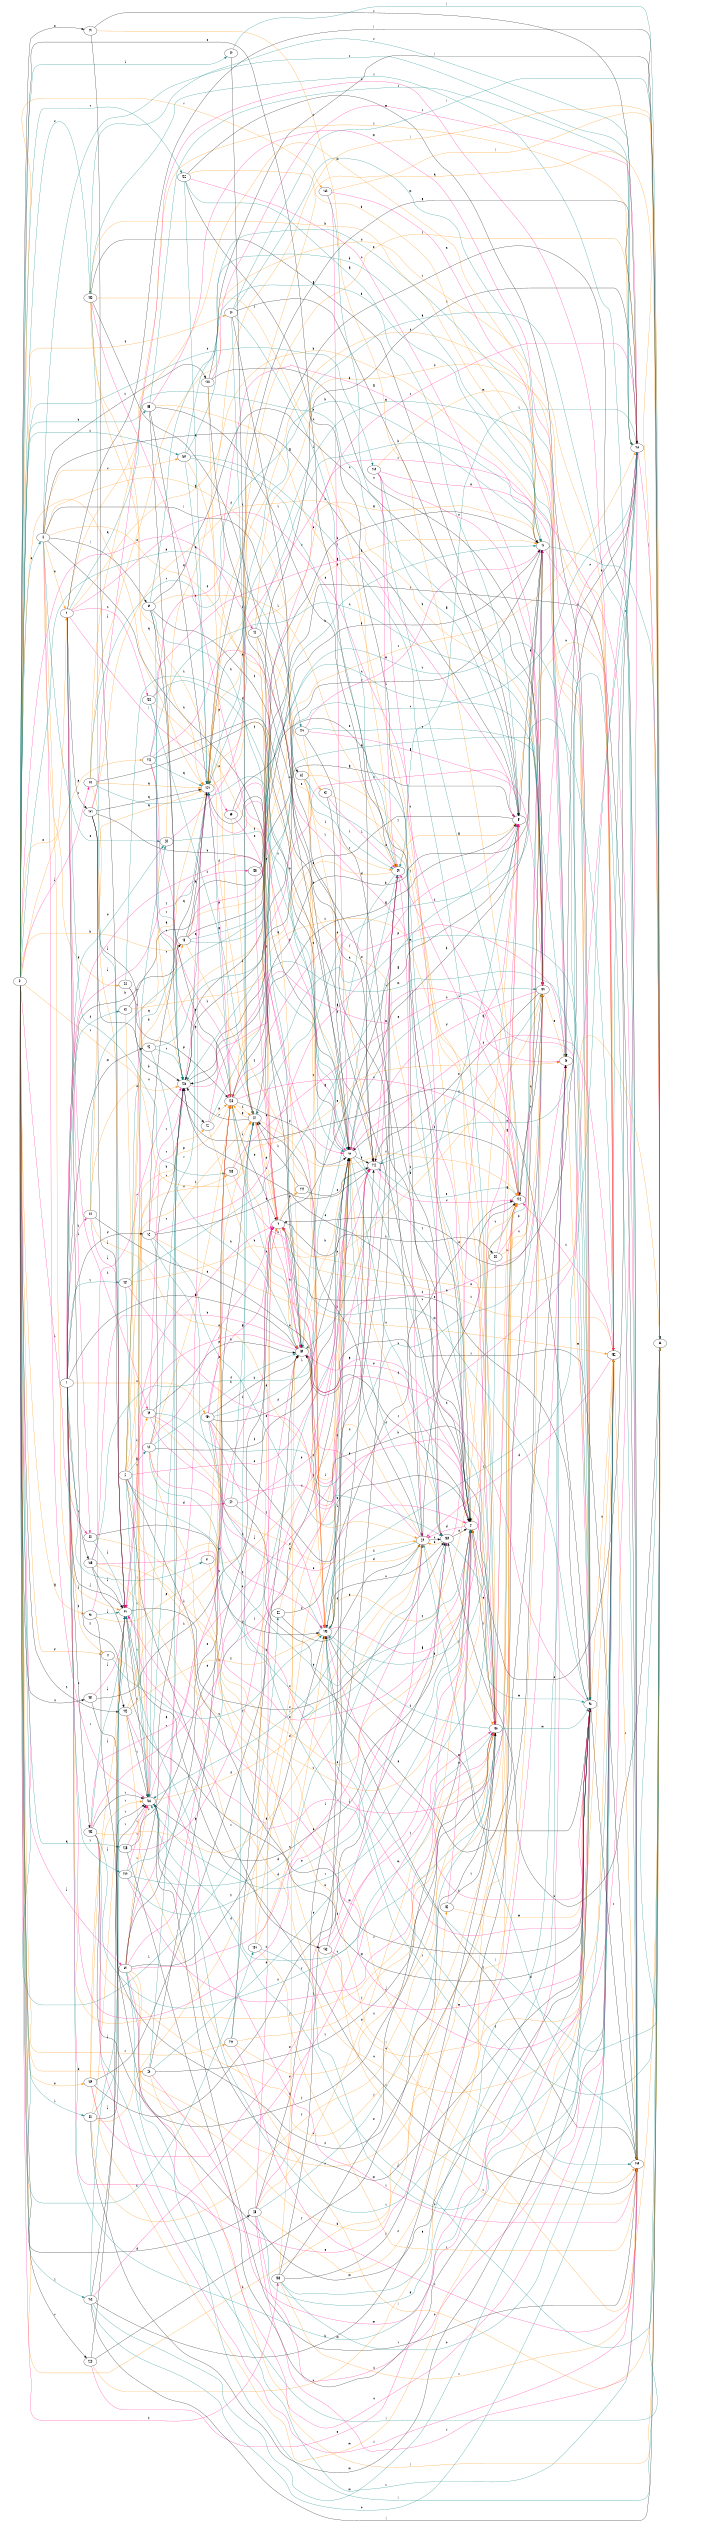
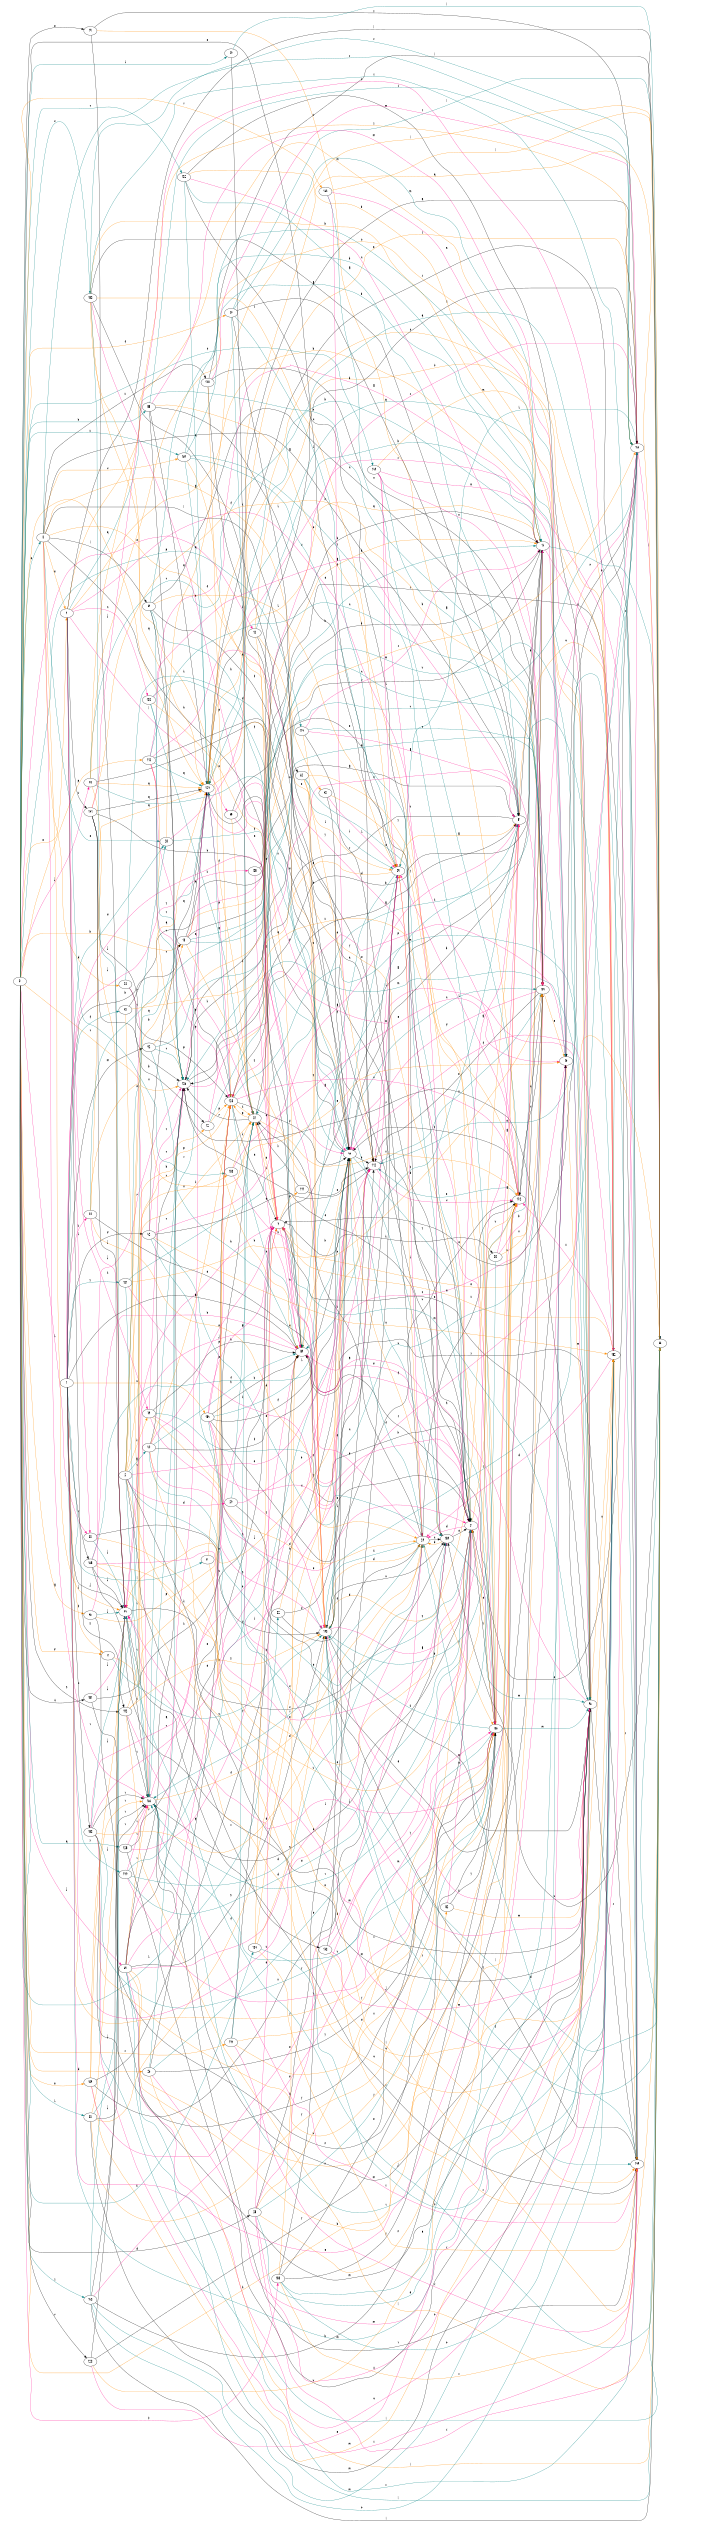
(274, 1265) -> (408, 1207)
